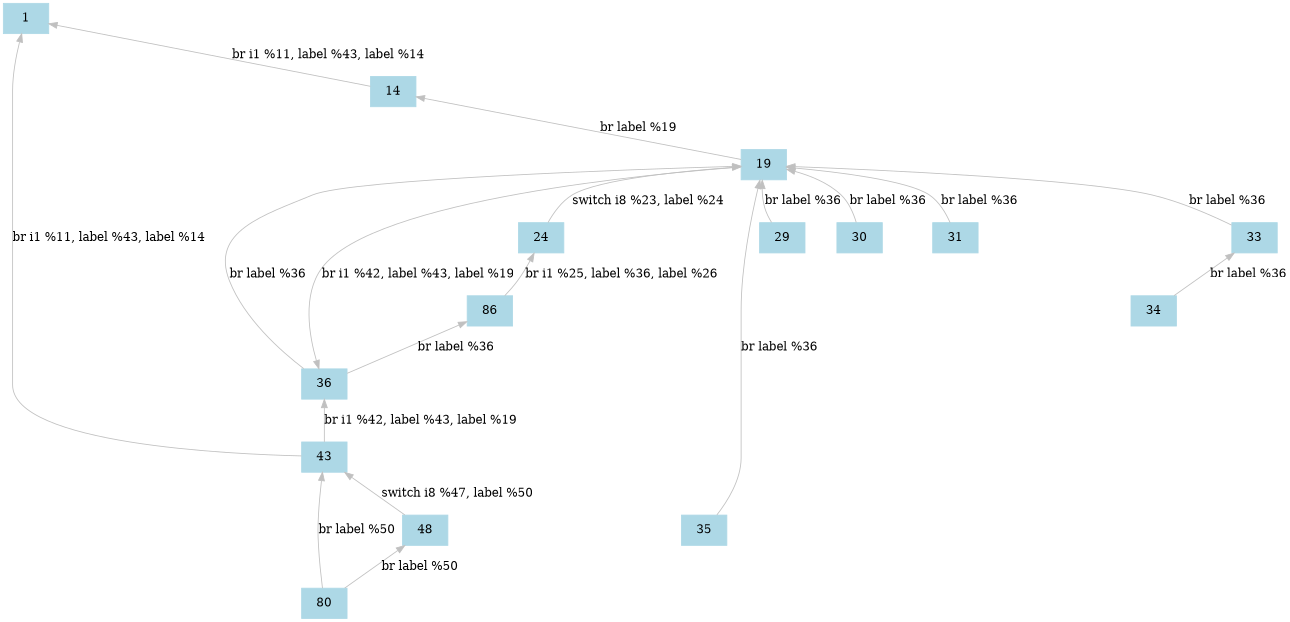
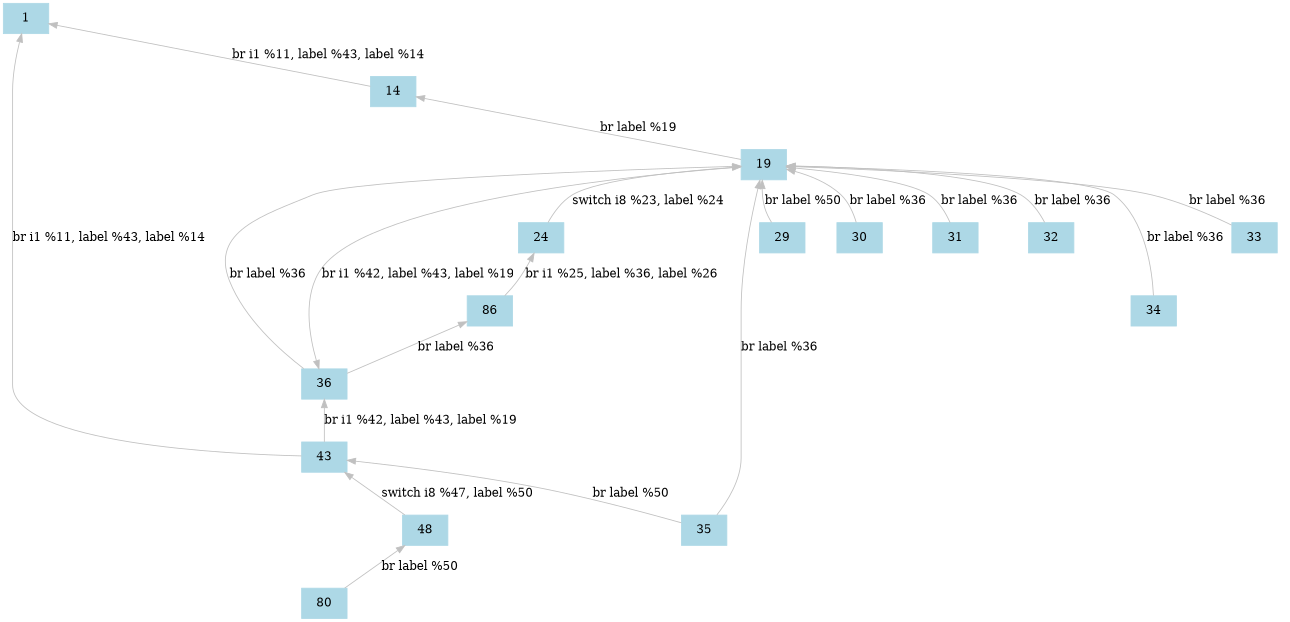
(803, 201) -> (803, 201)
none -> (1051, 238)
(1201, 277) -> (1116, 197)
(318, 535) -> (520, 484)
